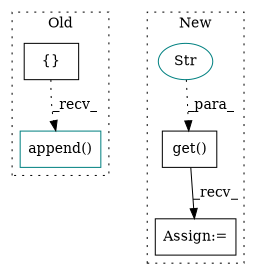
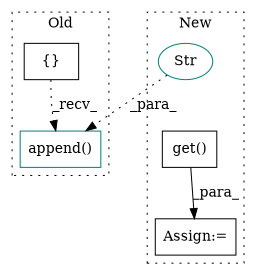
(187, 100) -> (131, 100)
(216, 193) -> (216, 193)
